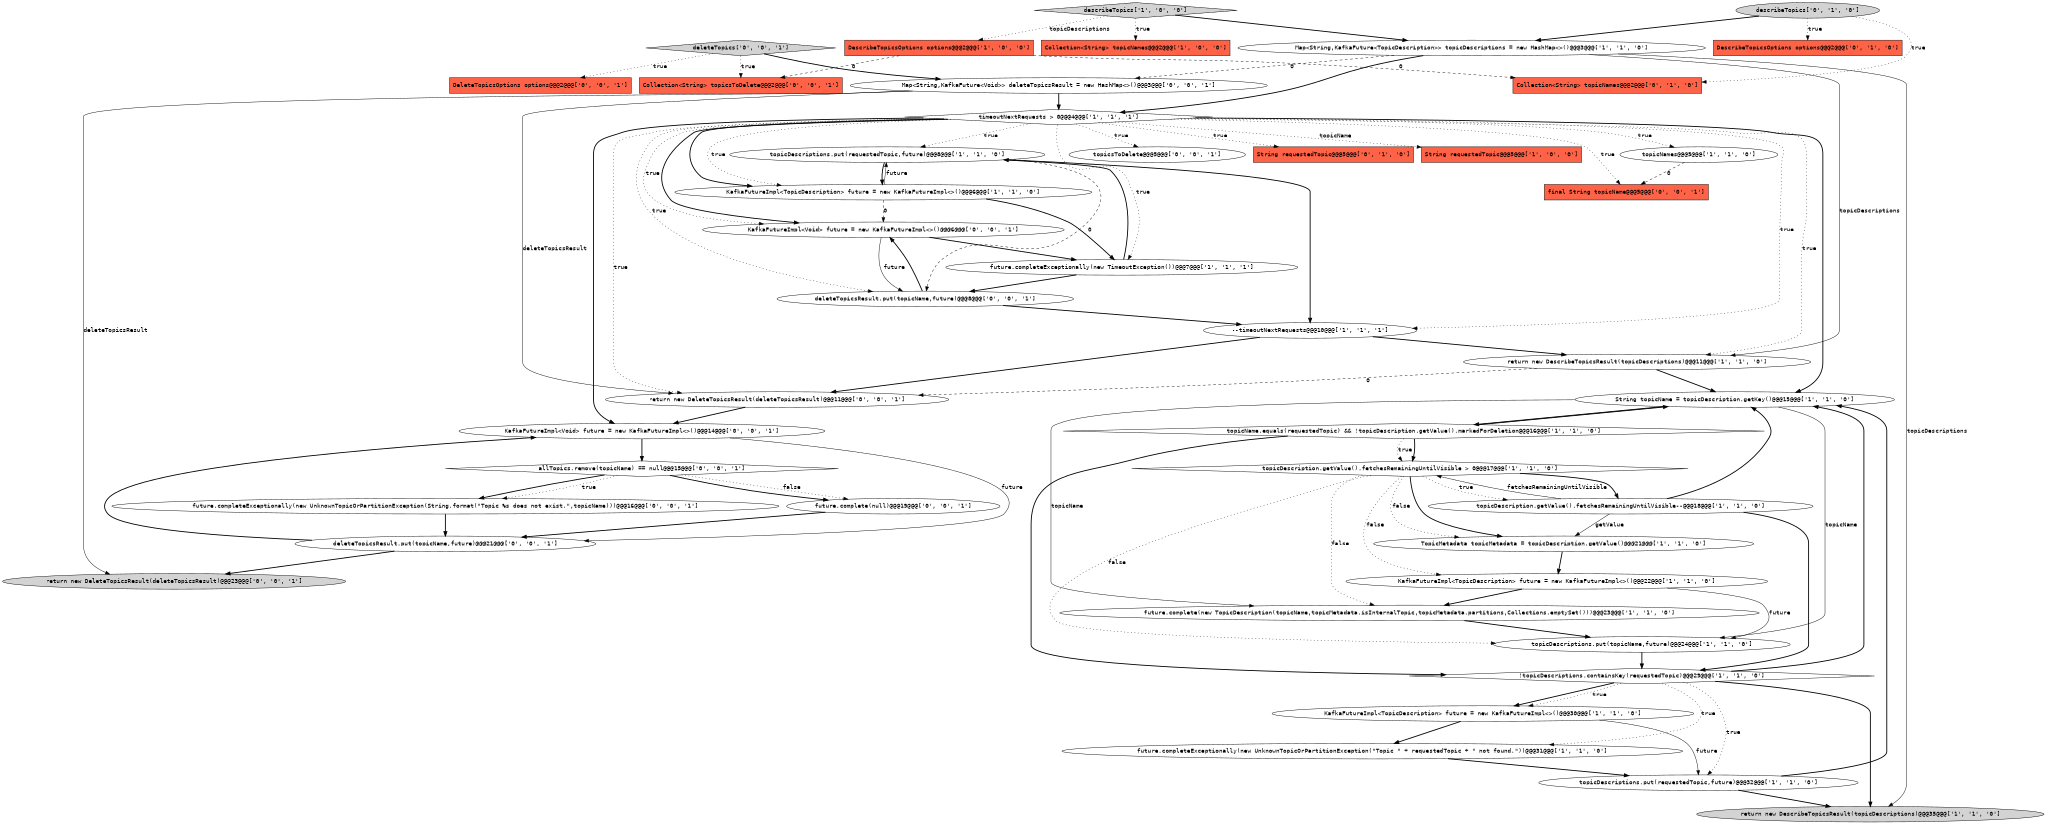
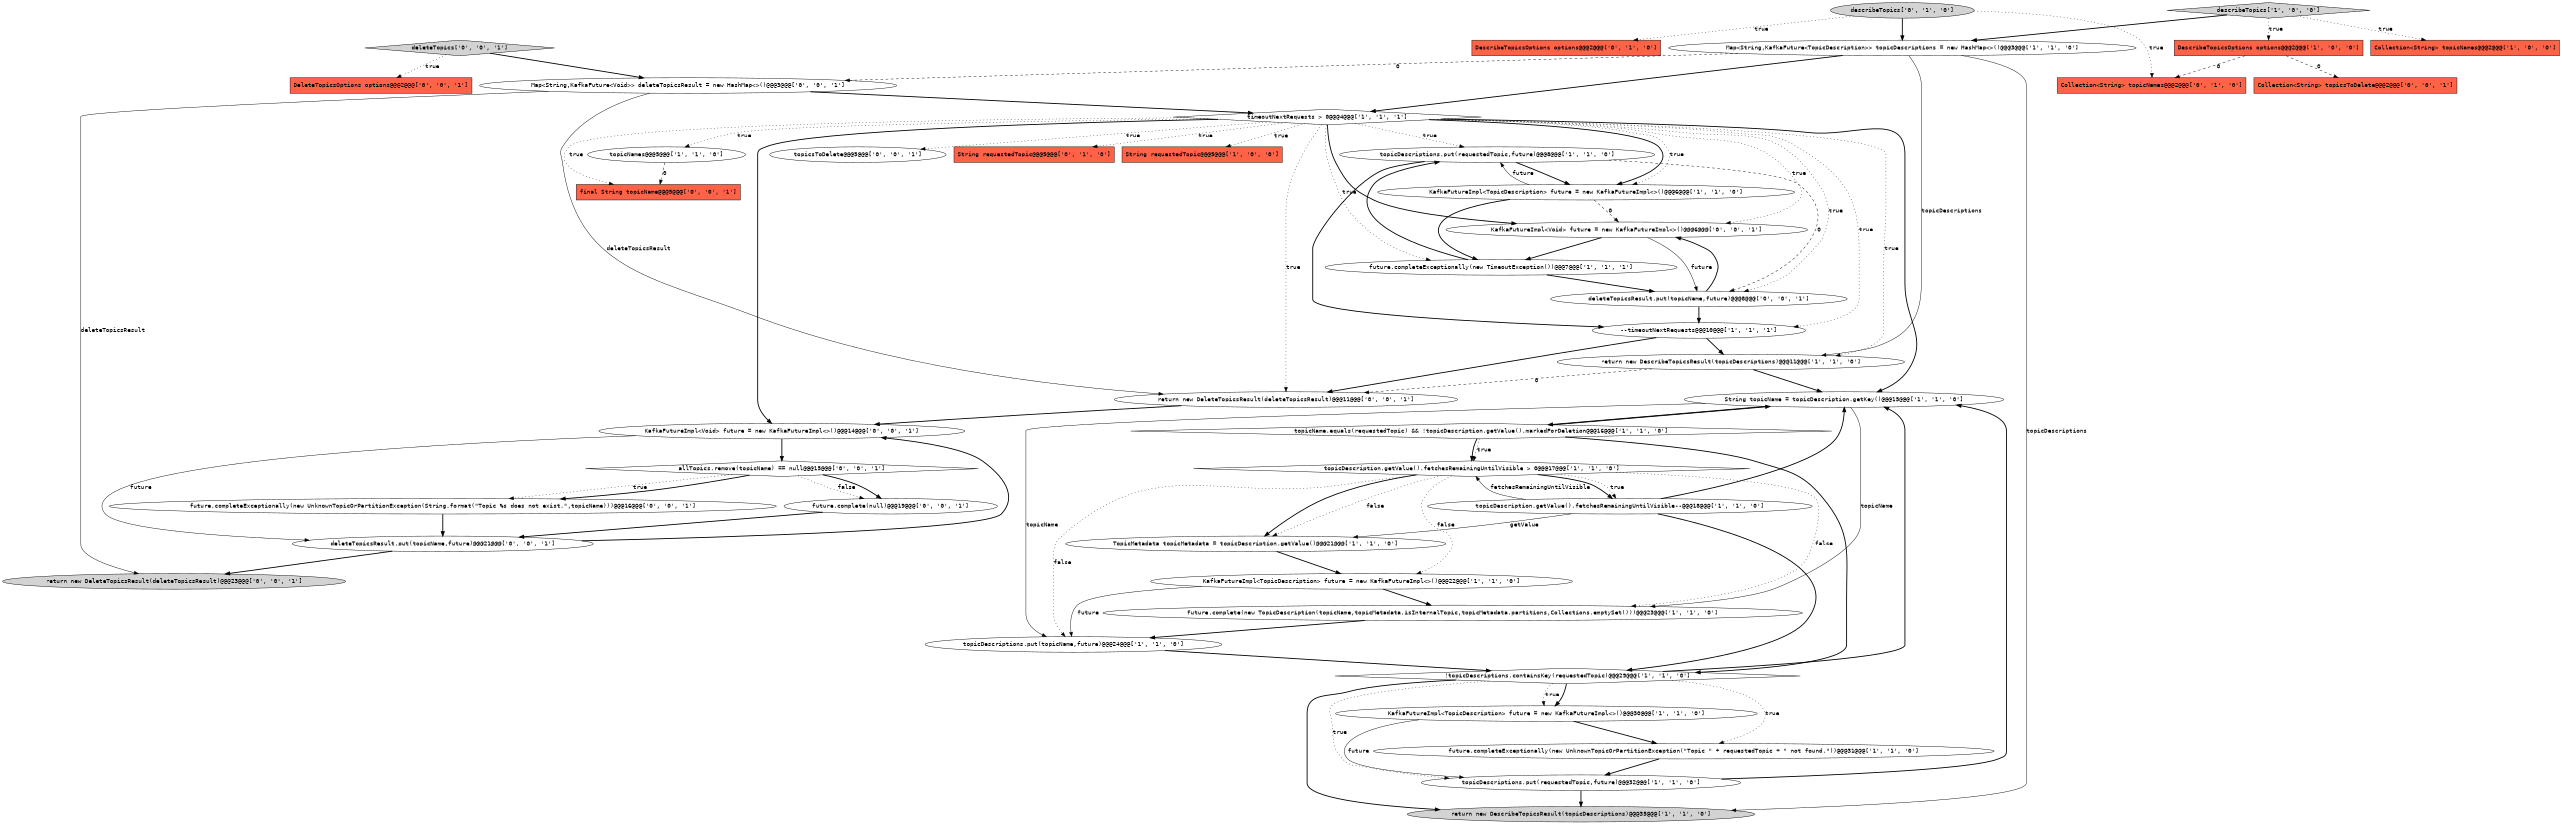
(1080, 29) -> (2276, 29)
(741, 65) -> none
(1335, 136) -> (1281, 136)
